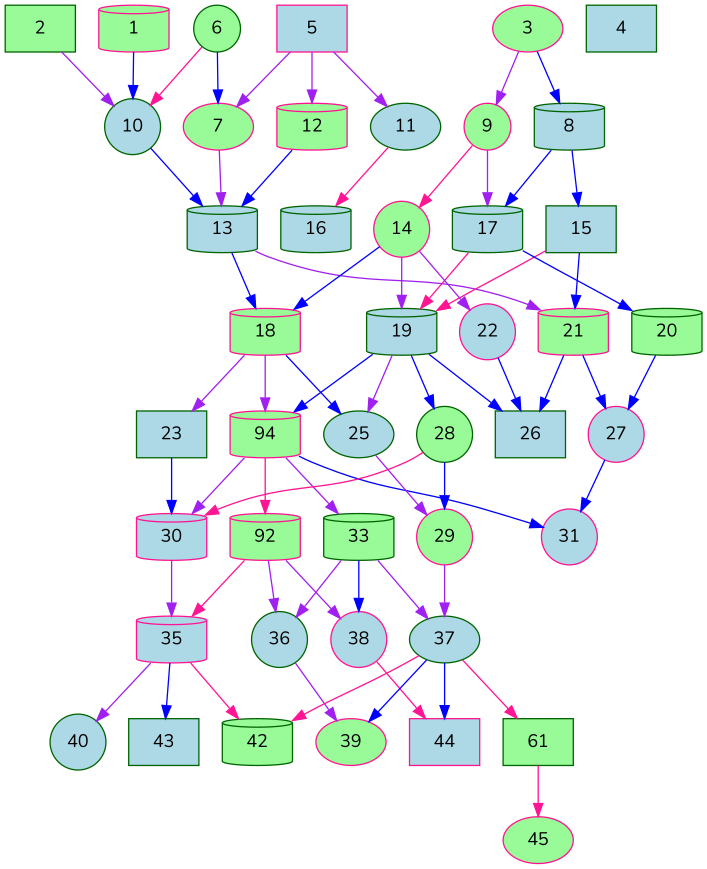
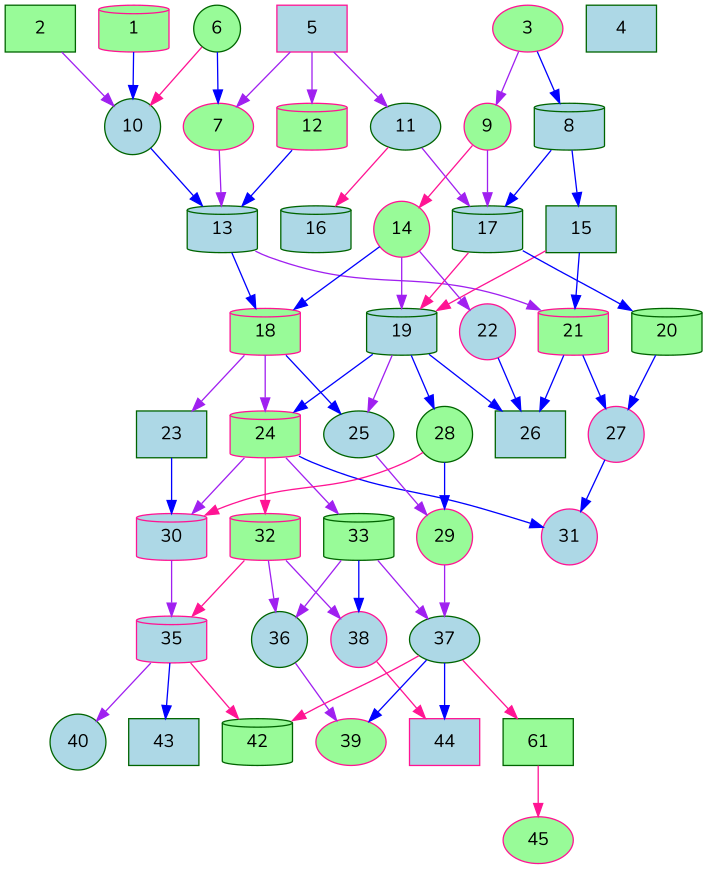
none -> (440, 170)
(265, 434) -> (265, 434)
(265, 537) -> (265, 537)
